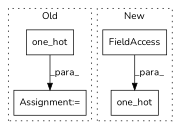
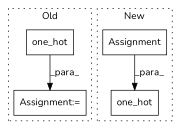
(135, 42) -> (135, 42)
